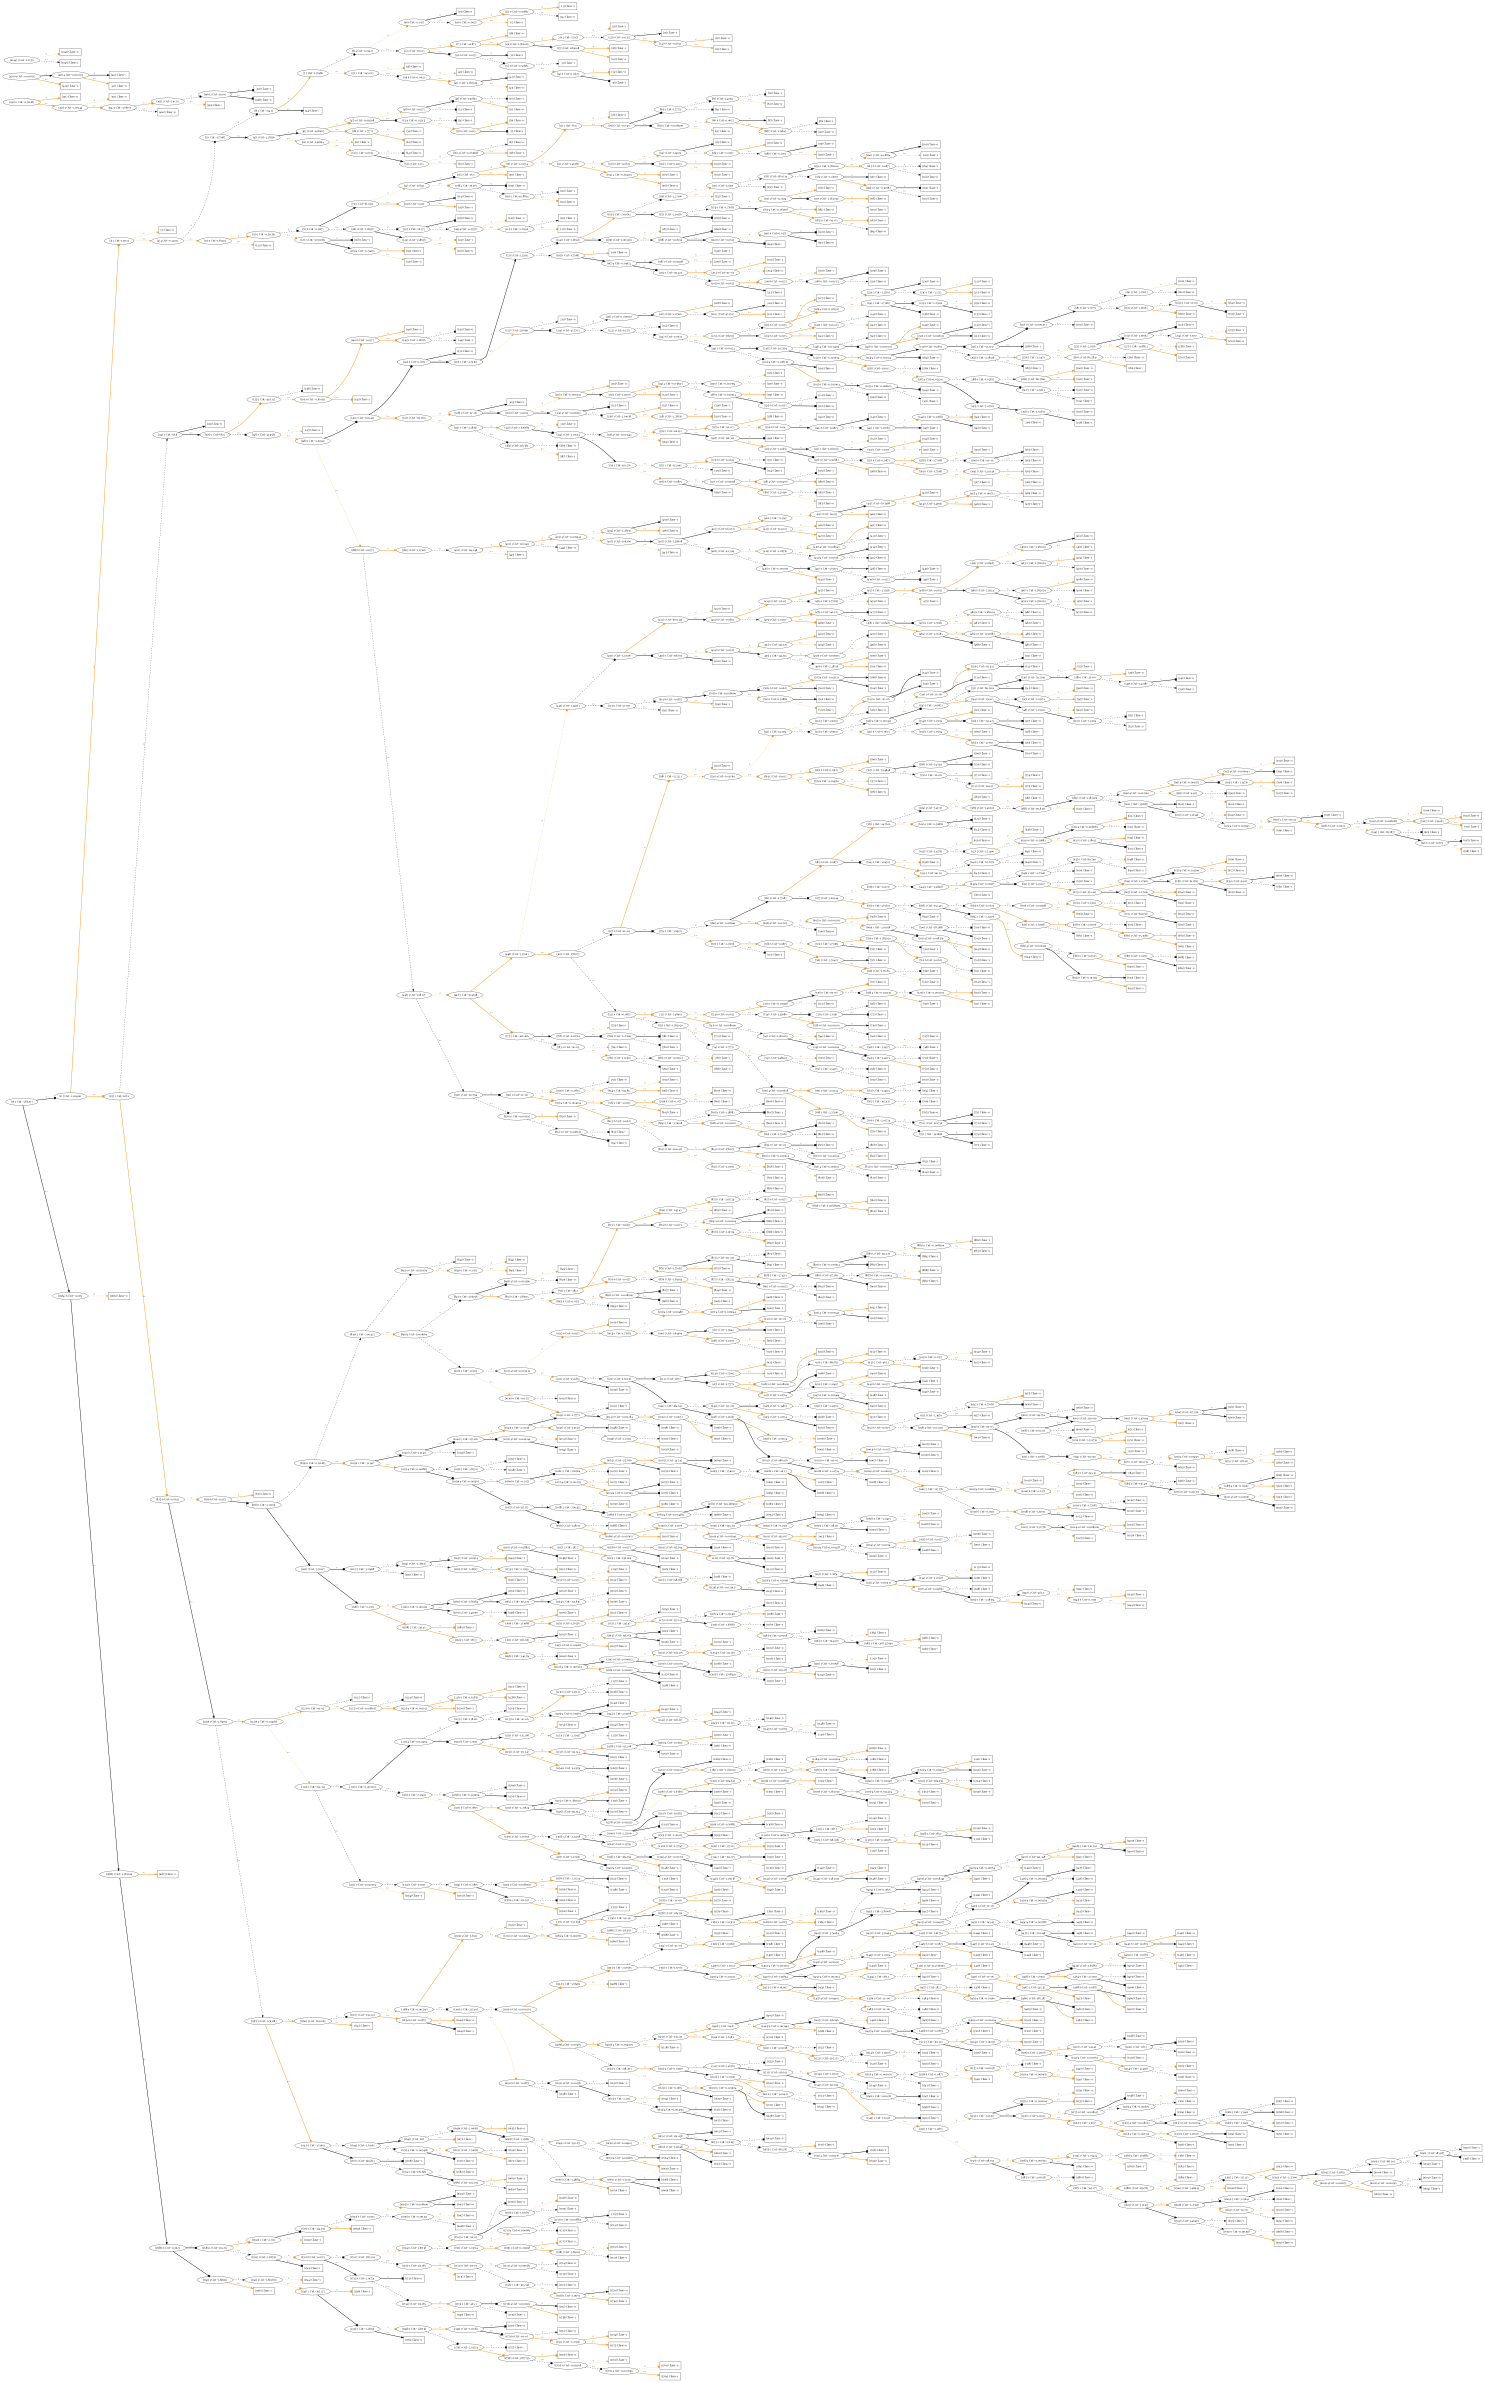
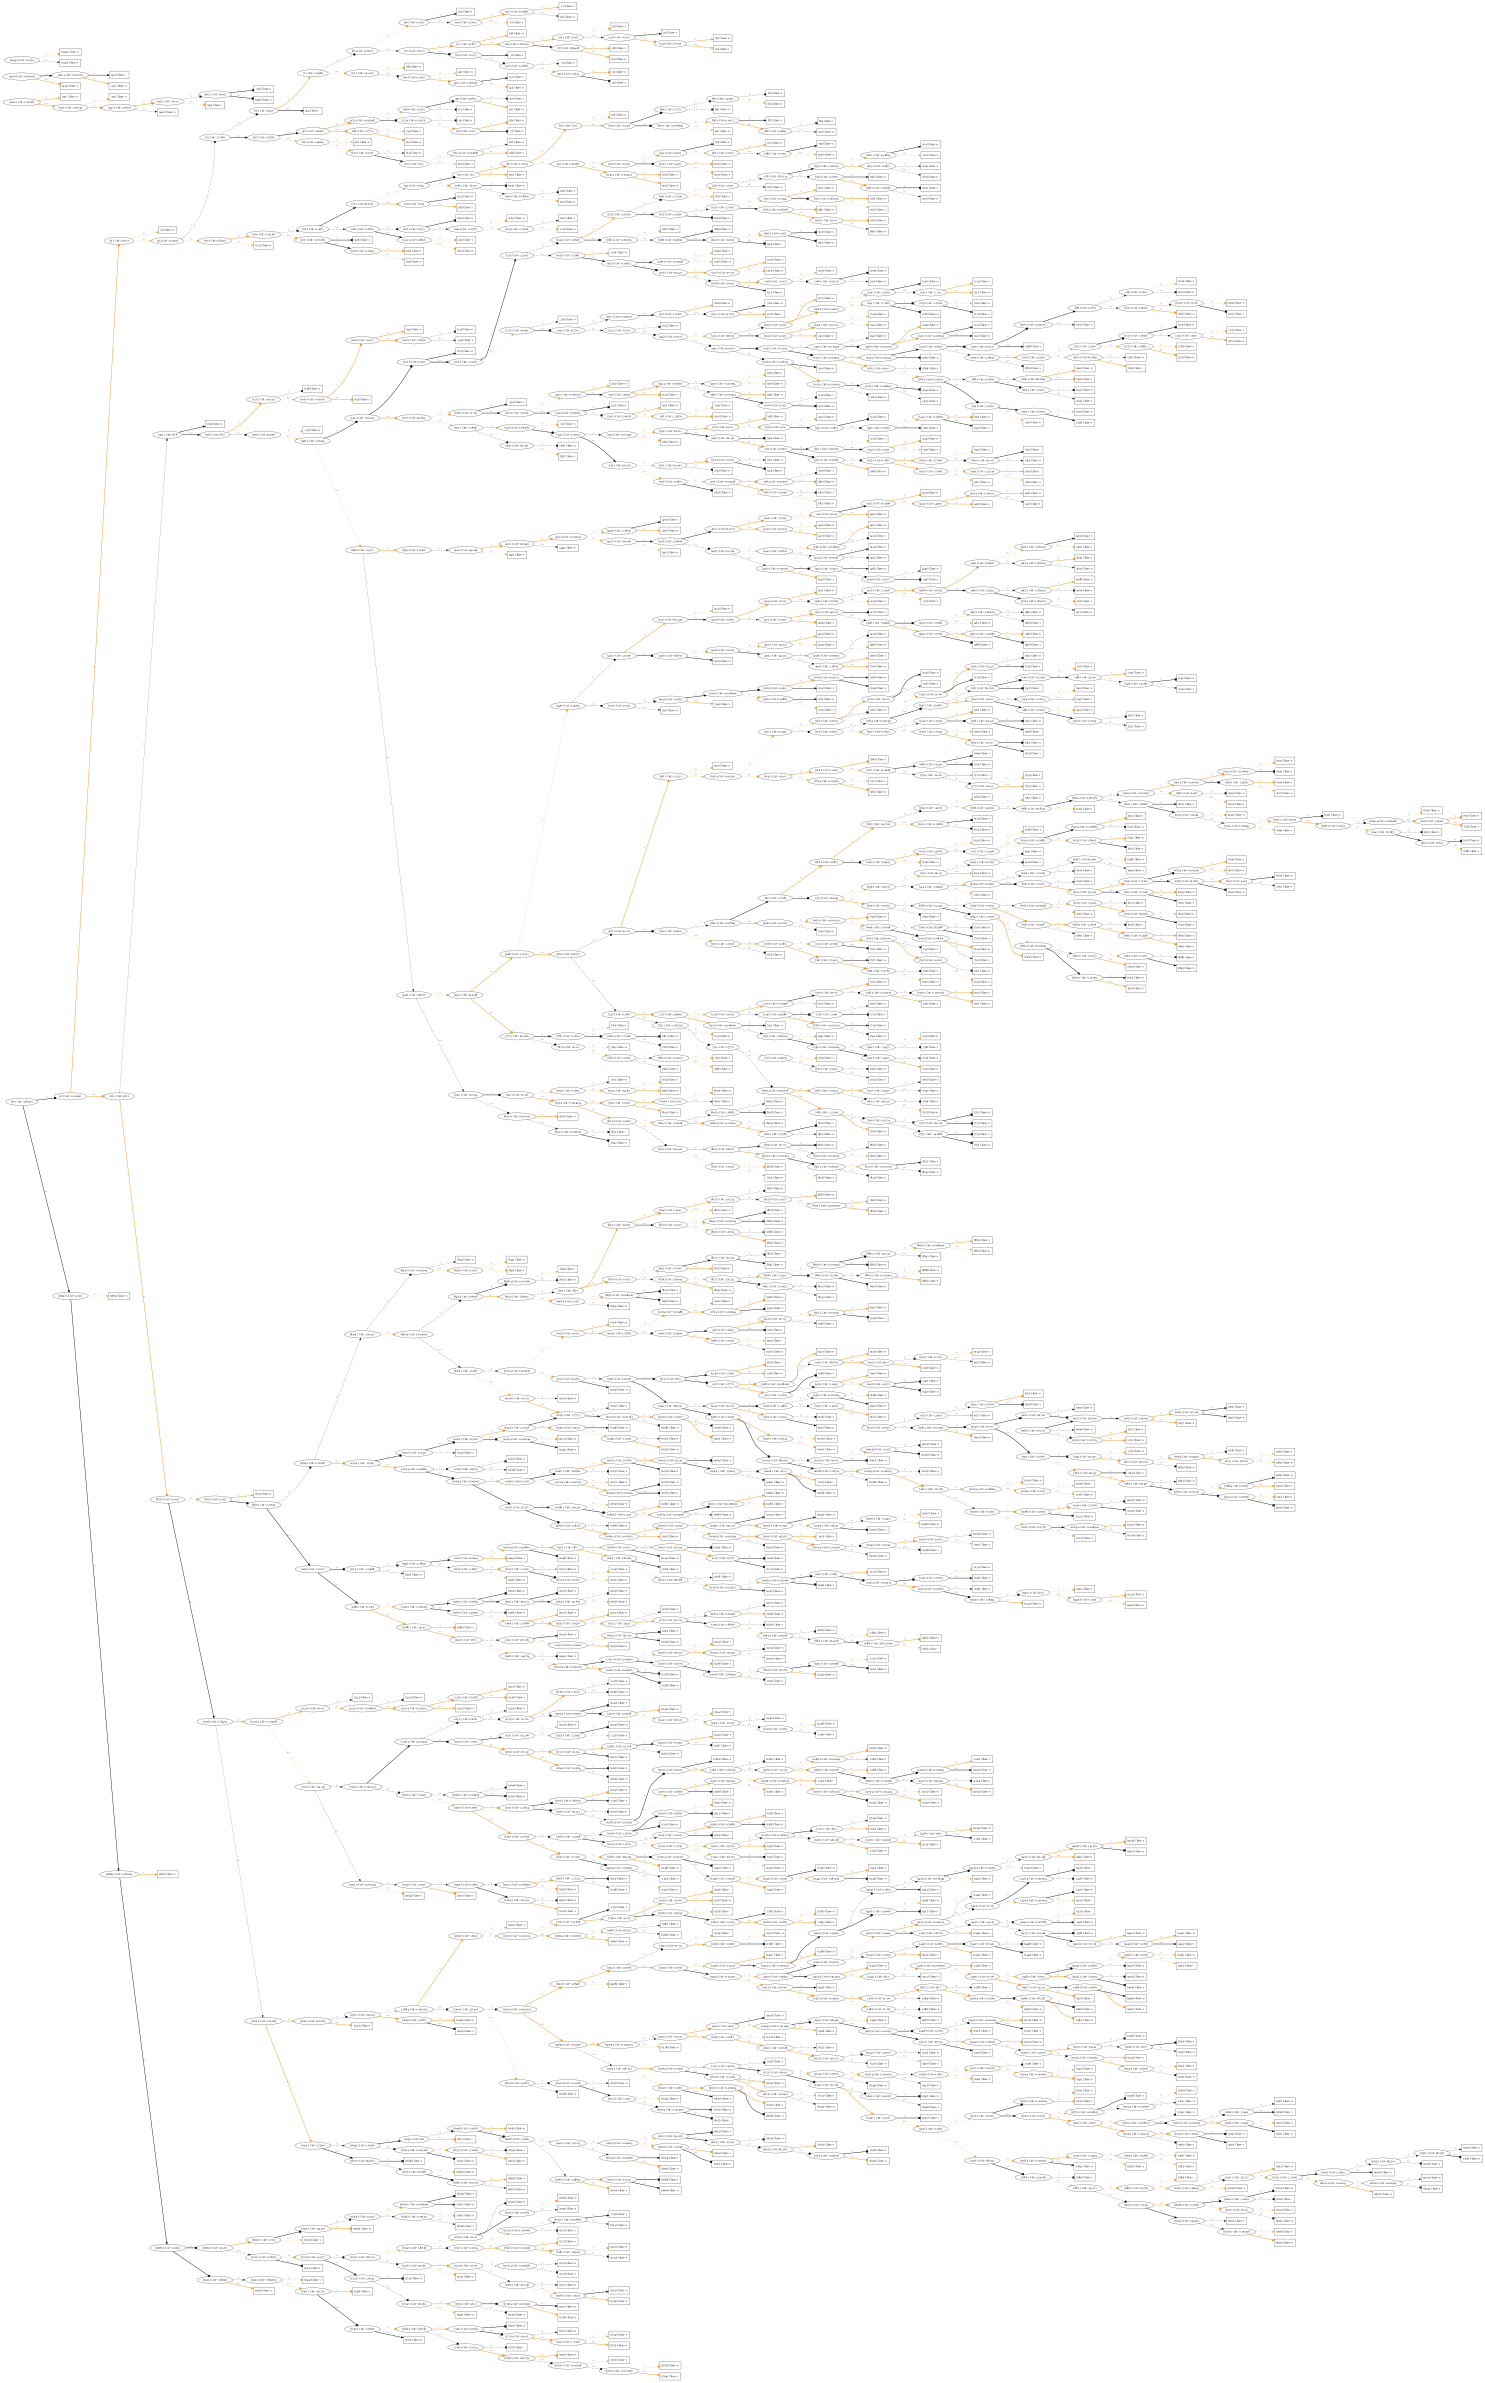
(853, 320) -> (853, 320)
(698, 468) -> (698, 468)
(904, 692) -> (904, 692)
(904, 868) -> (904, 857)
none -> (775, 1025)
(800, 1401) -> (800, 1401)
(878, 1955) -> (878, 1955)
(1085, 1977) -> (1085, 1977)
(595, 2338) -> (595, 2338)
